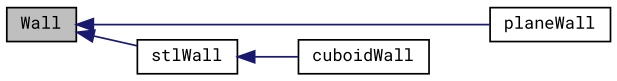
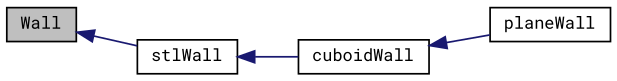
(292, 25) -> (468, 39)
